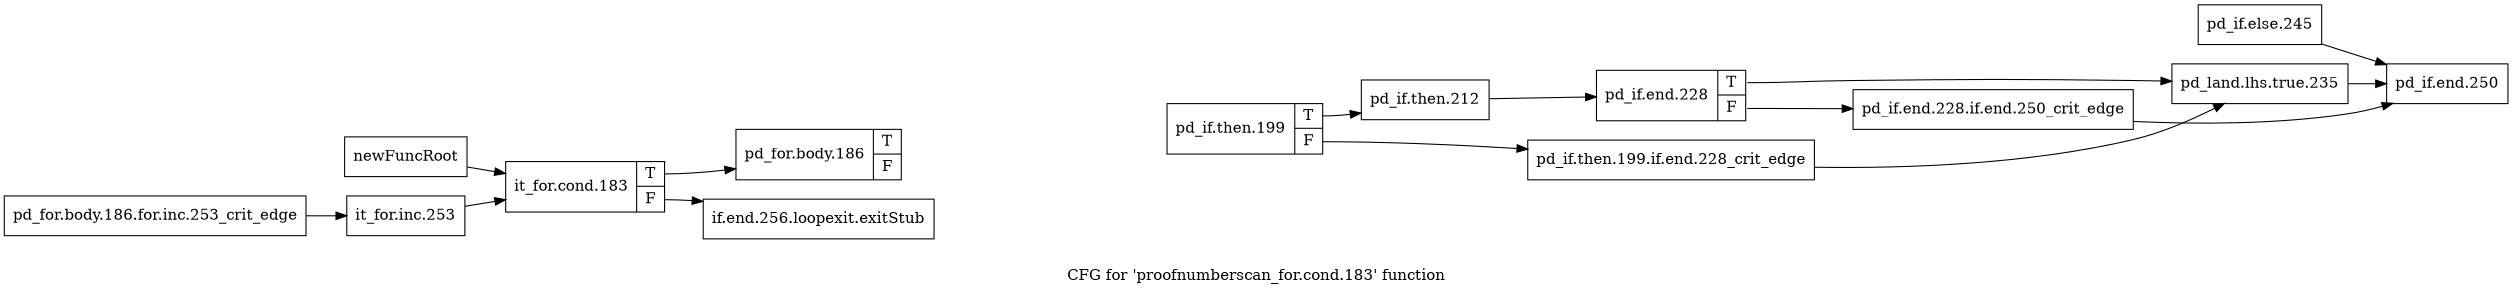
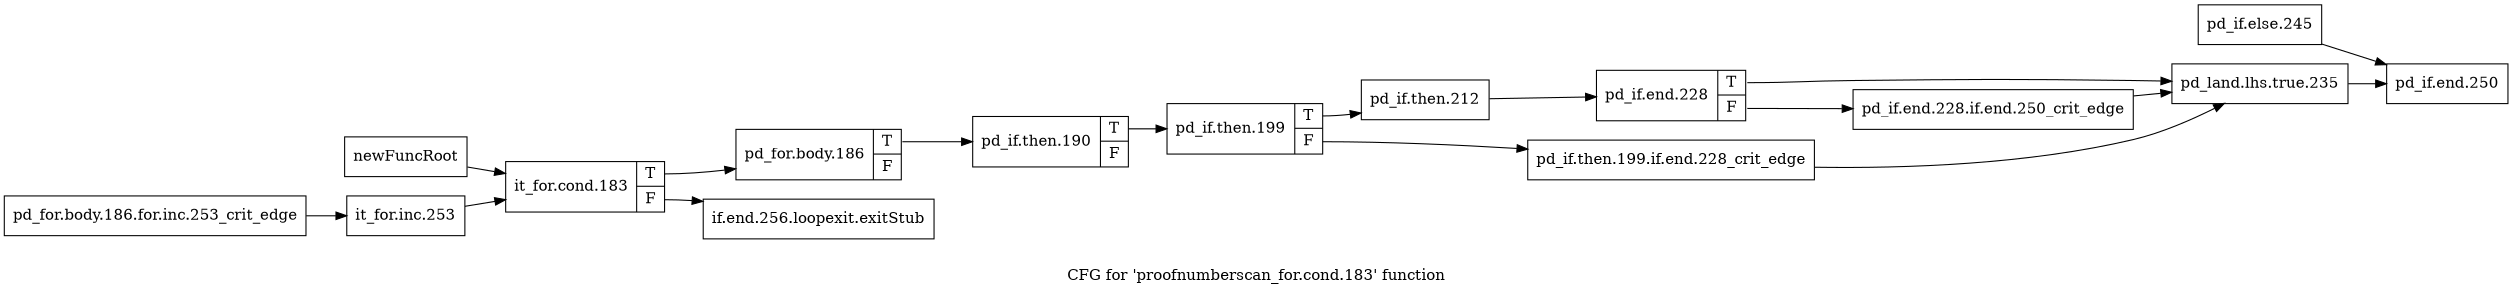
(2259, 122) -> (2147, 95)
none -> (1051, 142)
